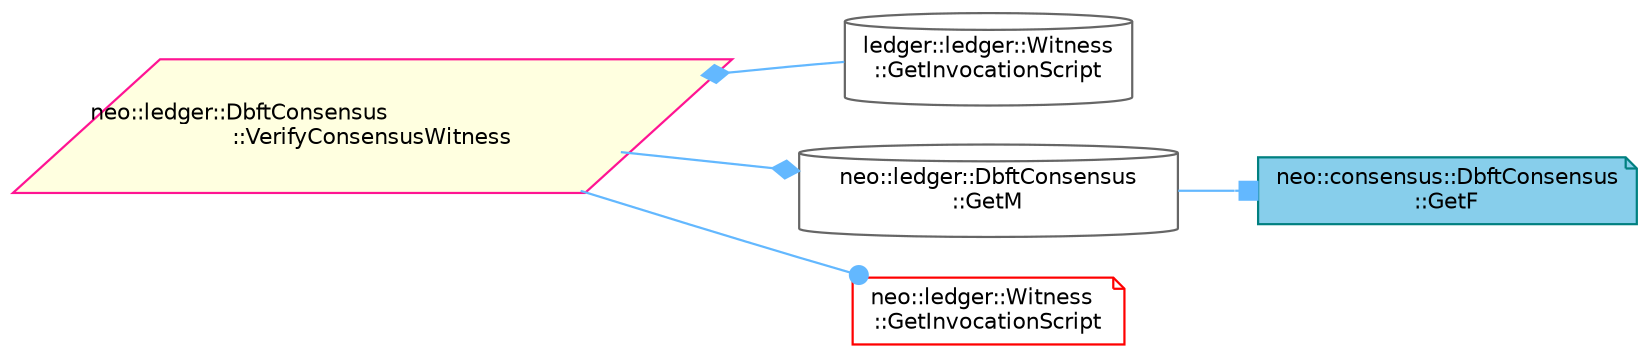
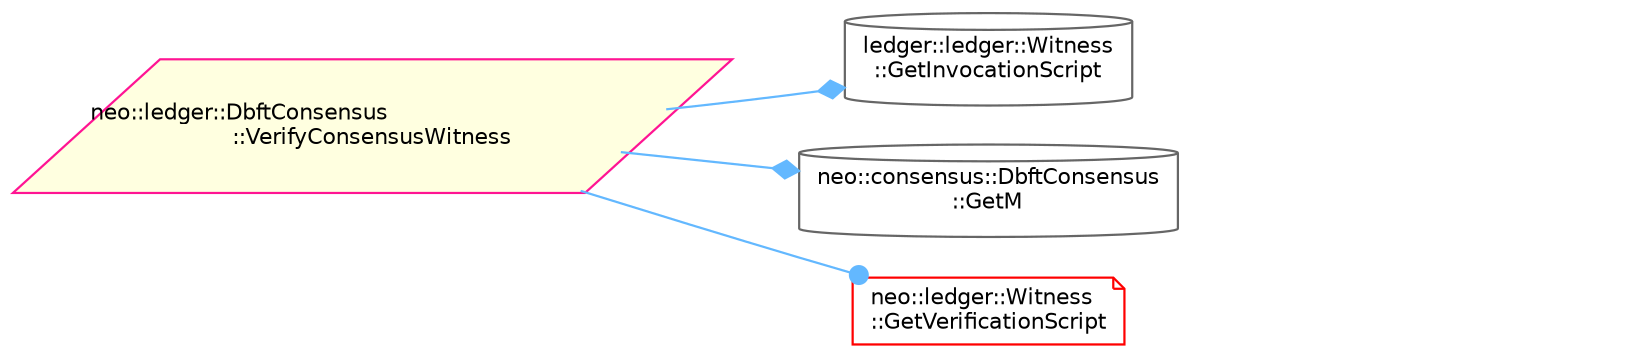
(787, 67) -> (742, 101)
(989, 191) -> (989, 191)
(1447, 191) -> none
(989, 311) -> (989, 311)
